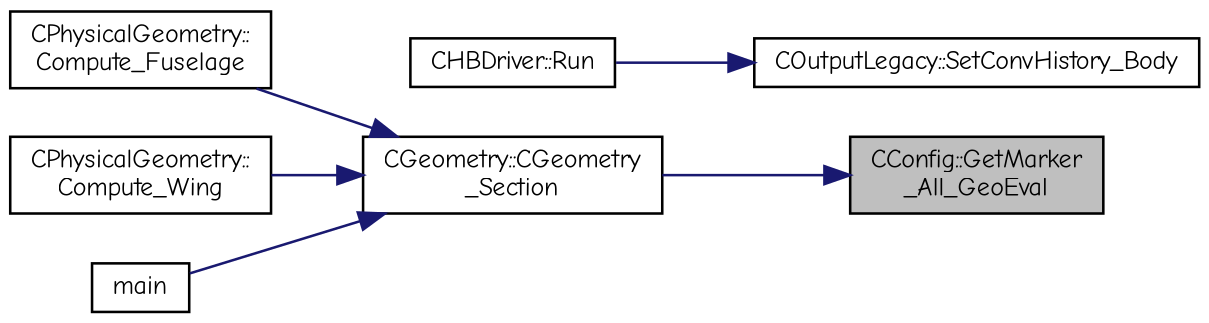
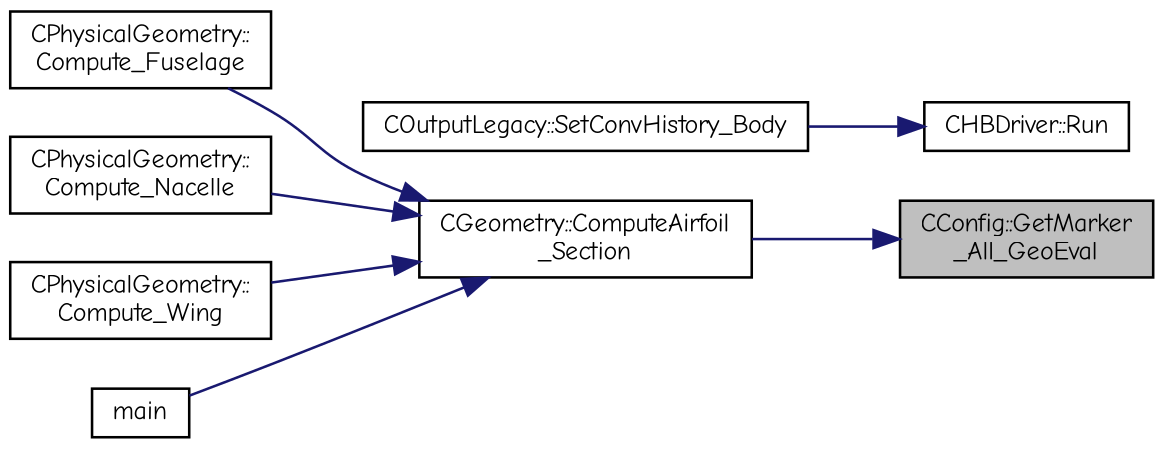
(672, 63) -> (853, 127)
none -> (141, 175)
(513, 175) -> (586, 239)
